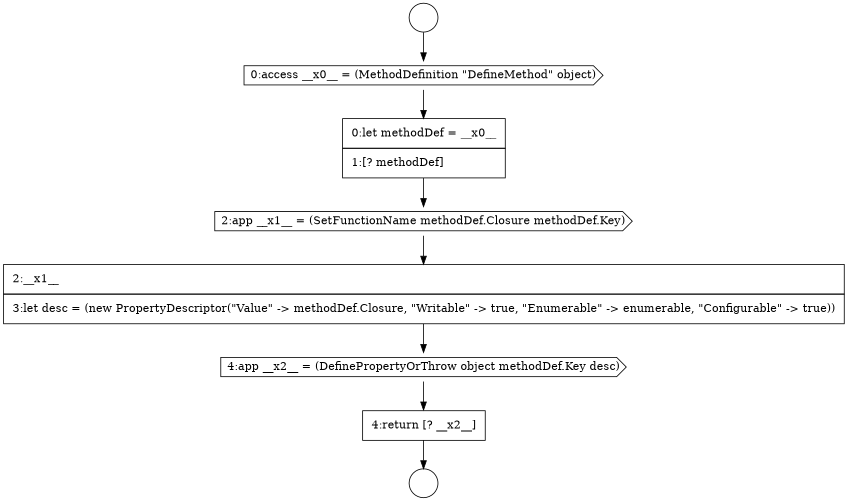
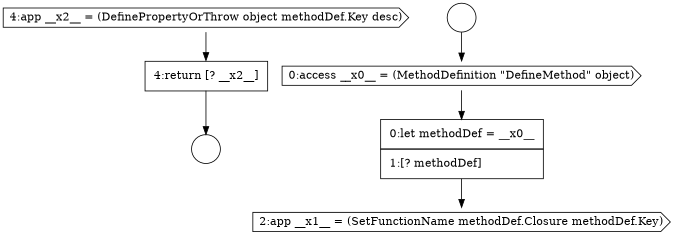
(424, 294) -> none
